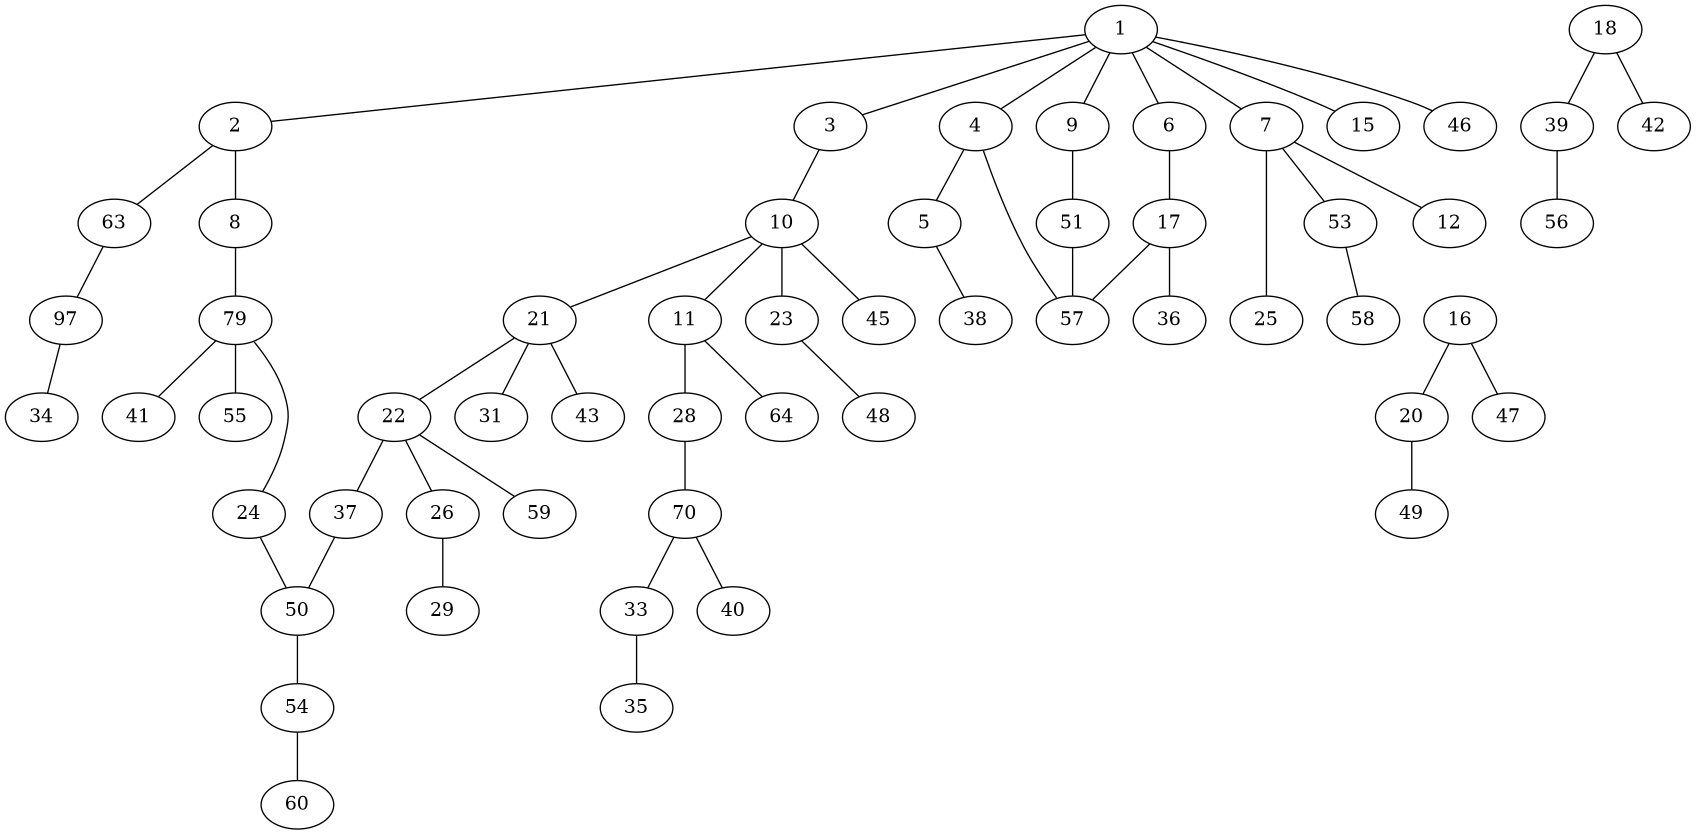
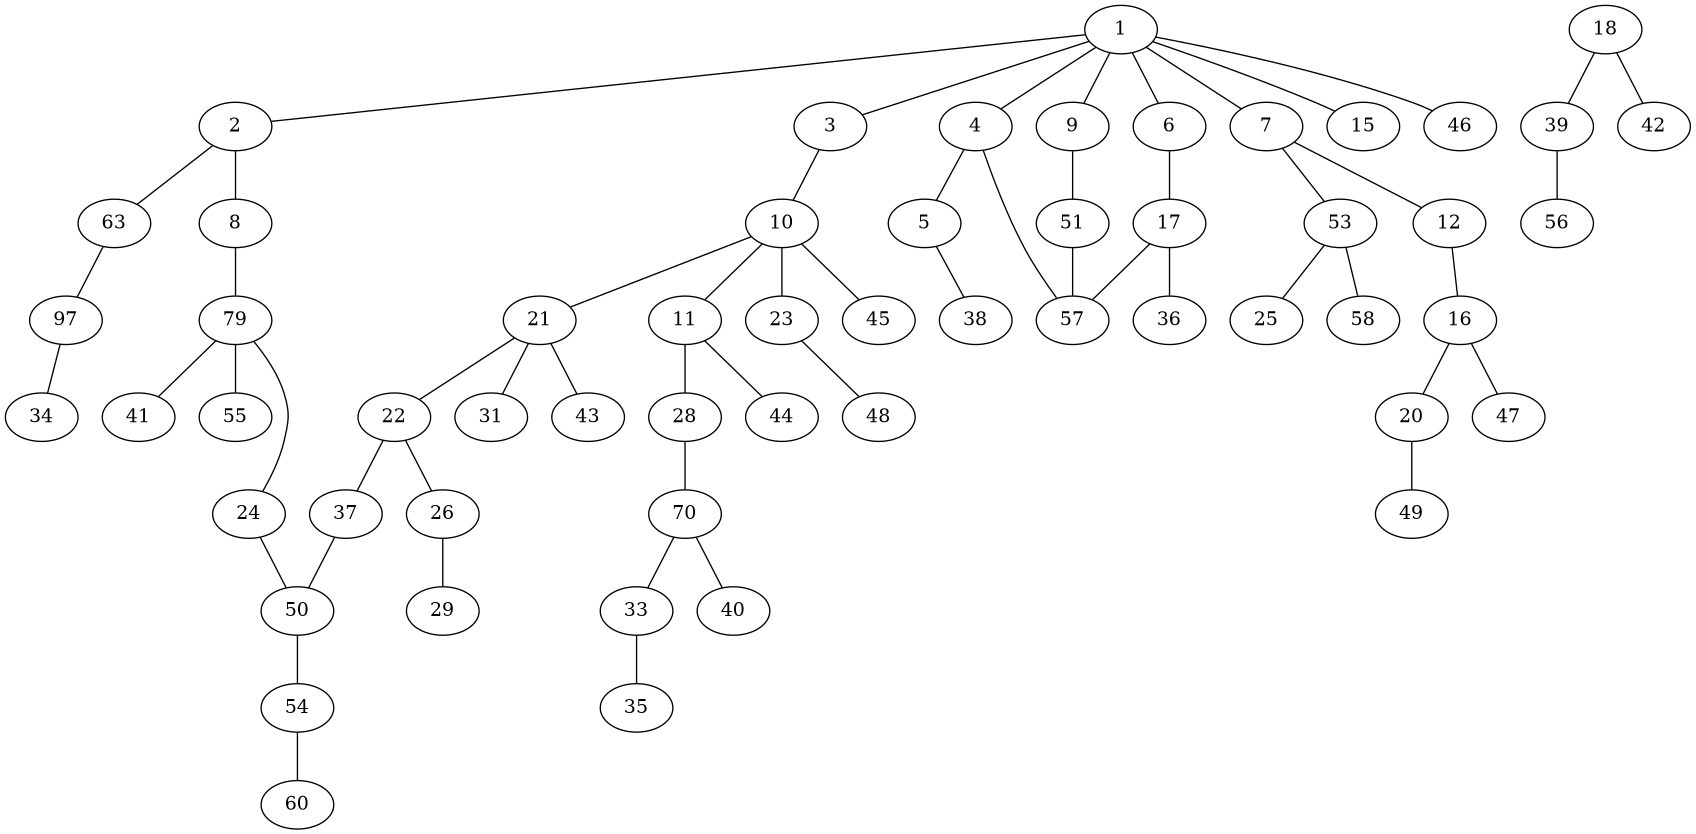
(1266, 223) -> (1303, 272)
none -> (1455, 272)
(782, 417) -> (782, 417)
(540, 514) -> none
